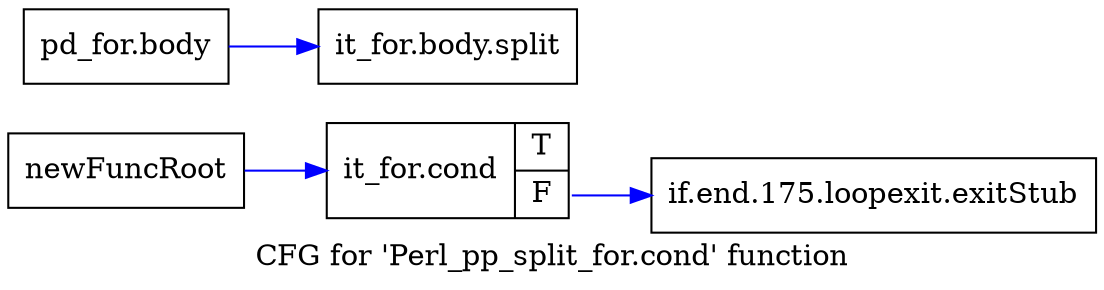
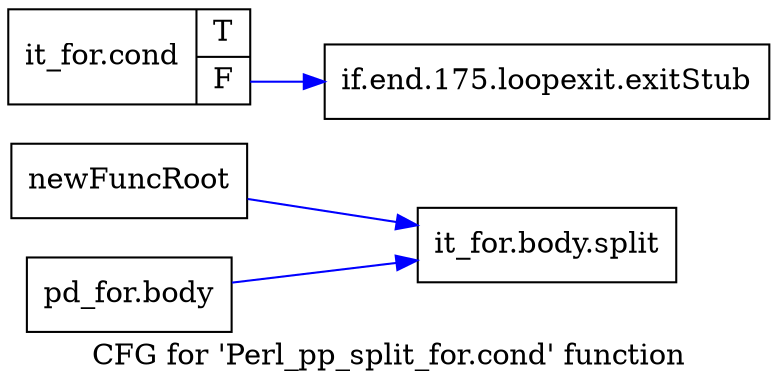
(275, 171) -> (322, 211)
